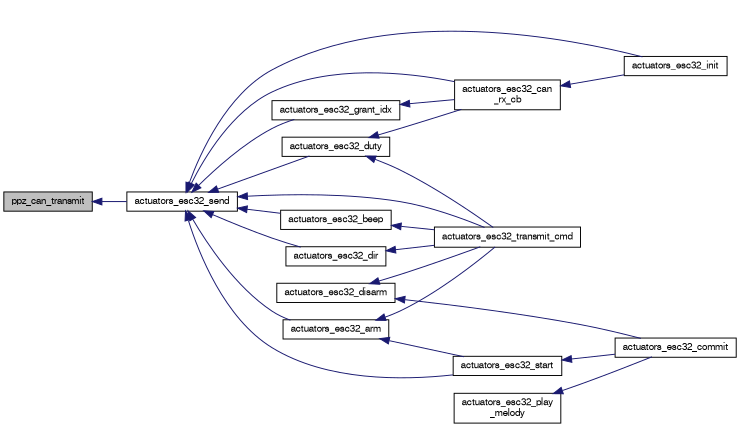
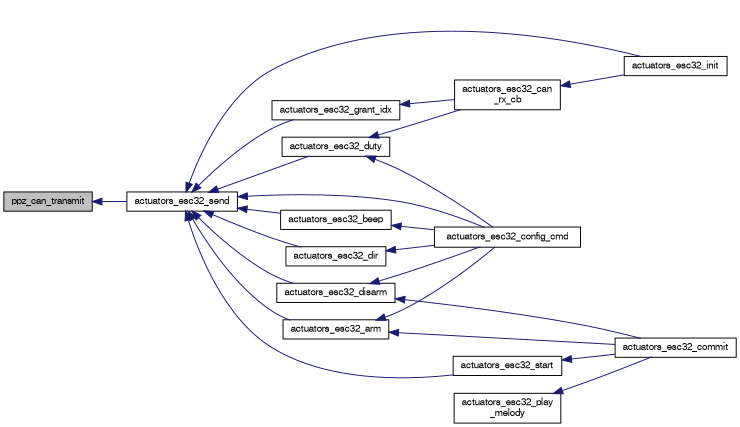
(301, 82) -> (243, 256)
(507, 237) -> (507, 237)
(427, 349) -> (507, 339)
